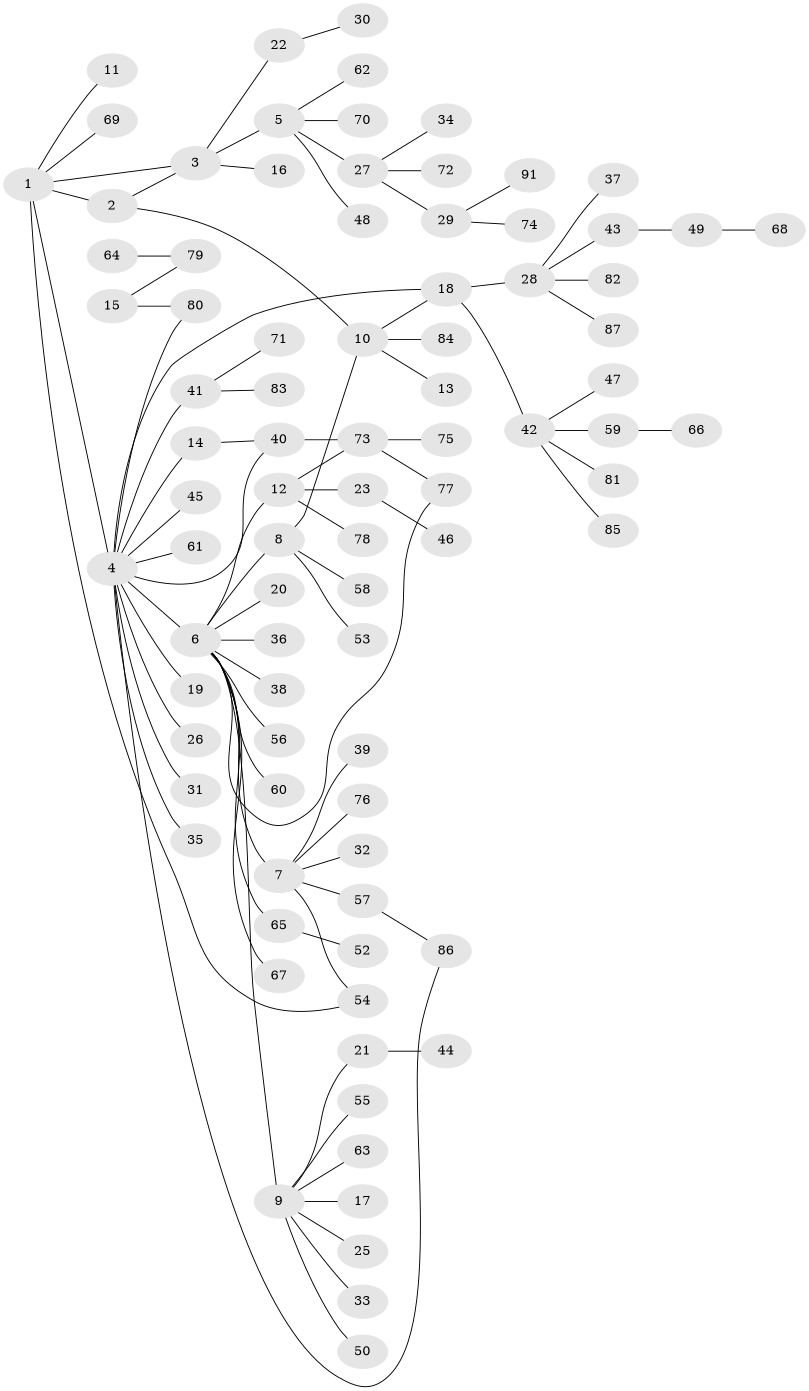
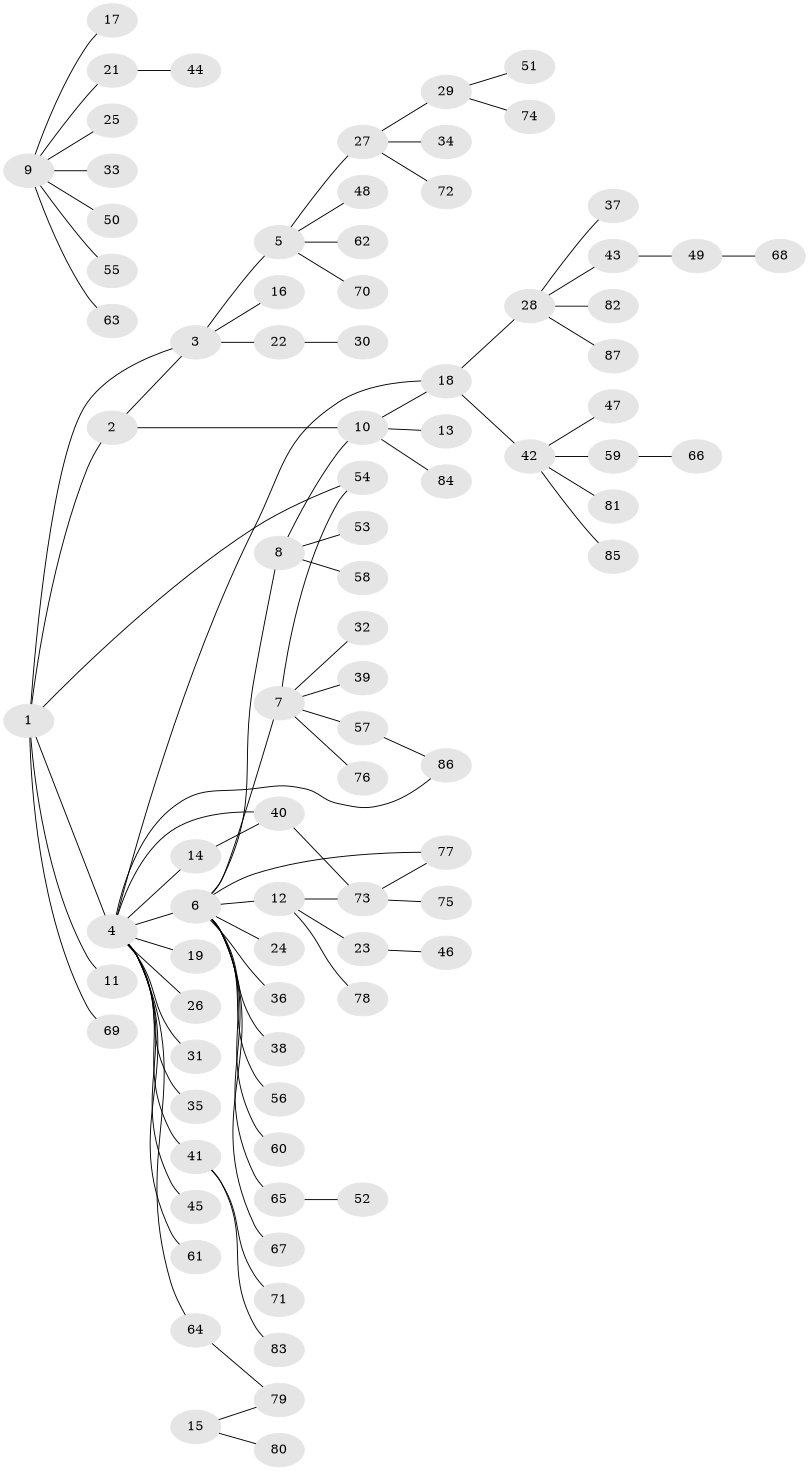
(530, 175) -> (530, 67)
(148, 391) -> (161, 1128)
(279, 590) -> (279, 949)
(250, 917) -> none
